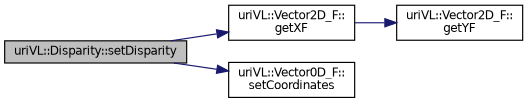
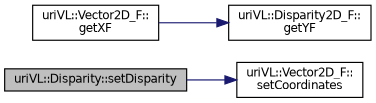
(460, 23) -> (300, 23)
(194, 37) -> none
(292, 80) -> (300, 80)
